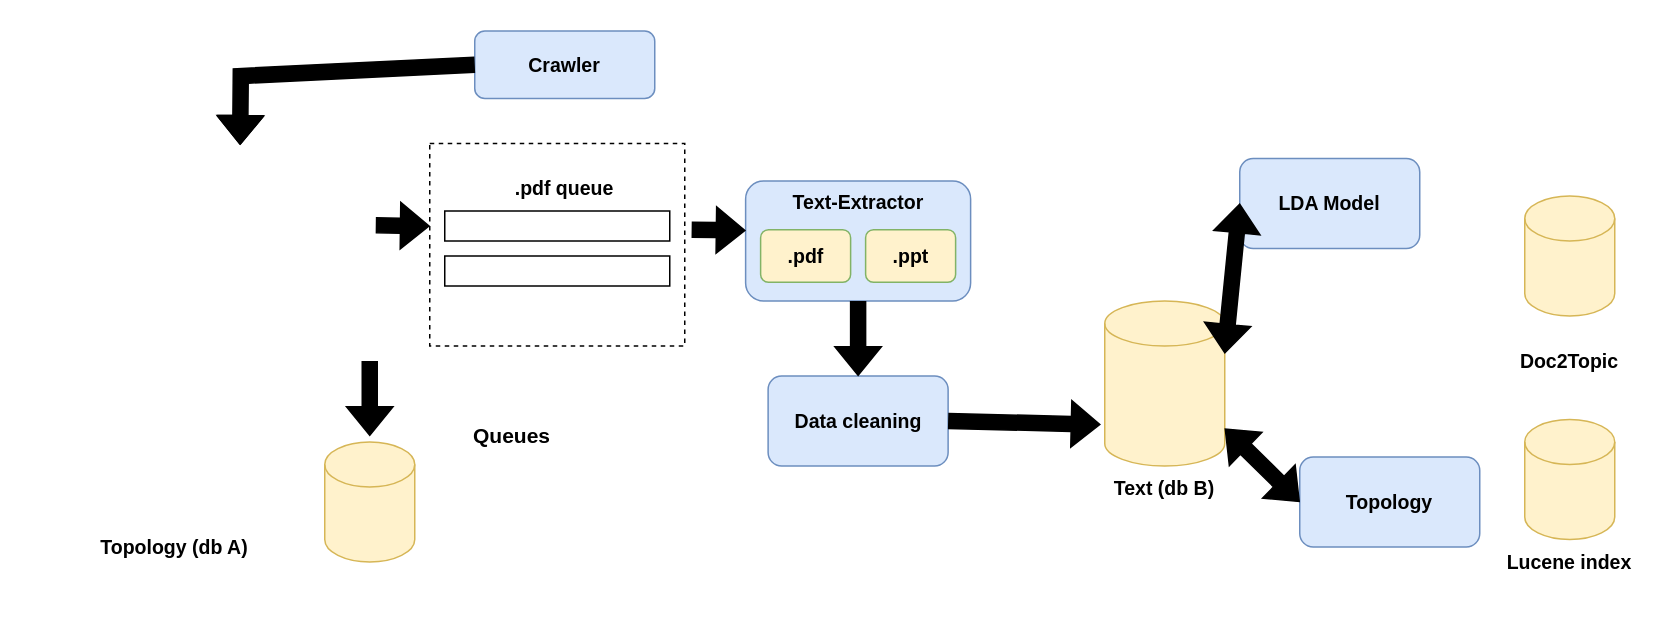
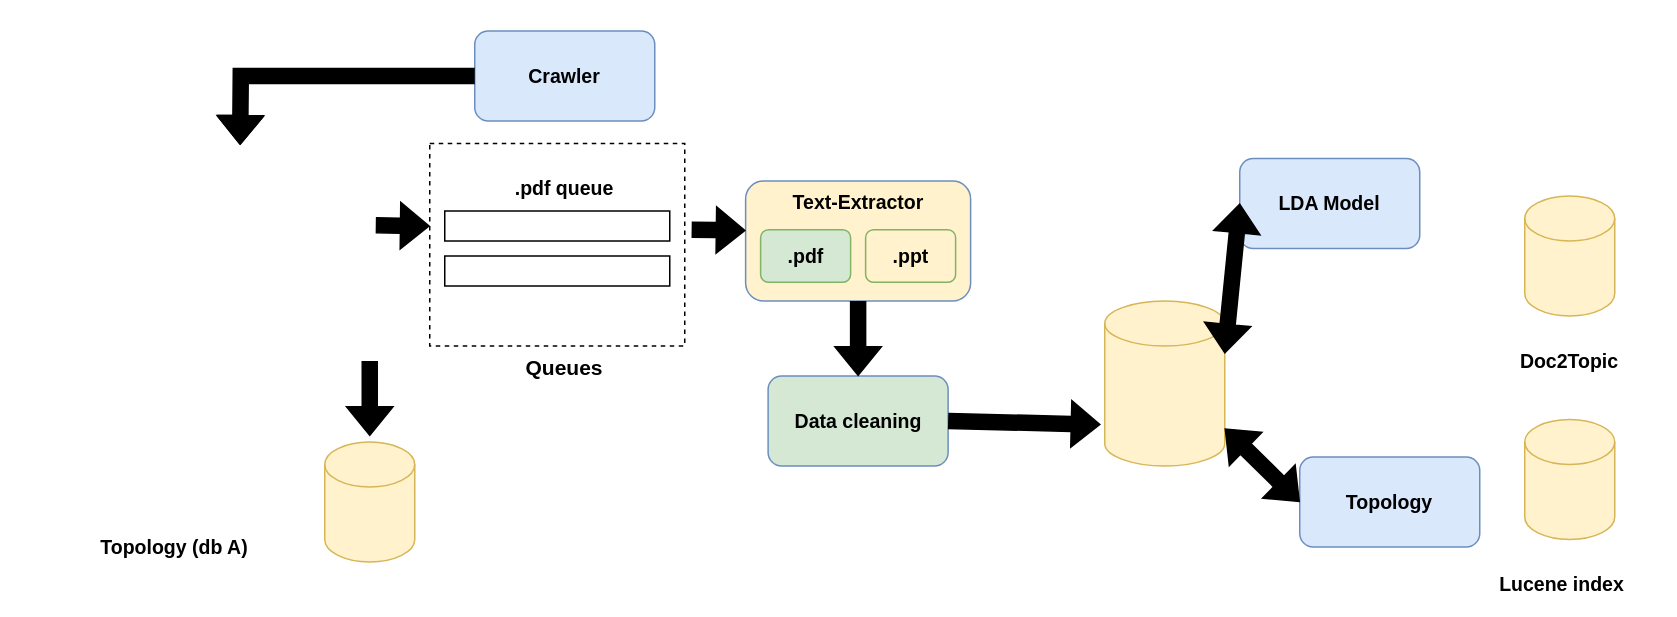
(565, 65) -> (565, 76)
(858, 241) -> (858, 241)
(806, 256) -> (806, 256)
(858, 421) -> (858, 421)
(512, 436) -> (565, 368)
(1165, 488) -> none
(1570, 562) -> (1562, 584)
